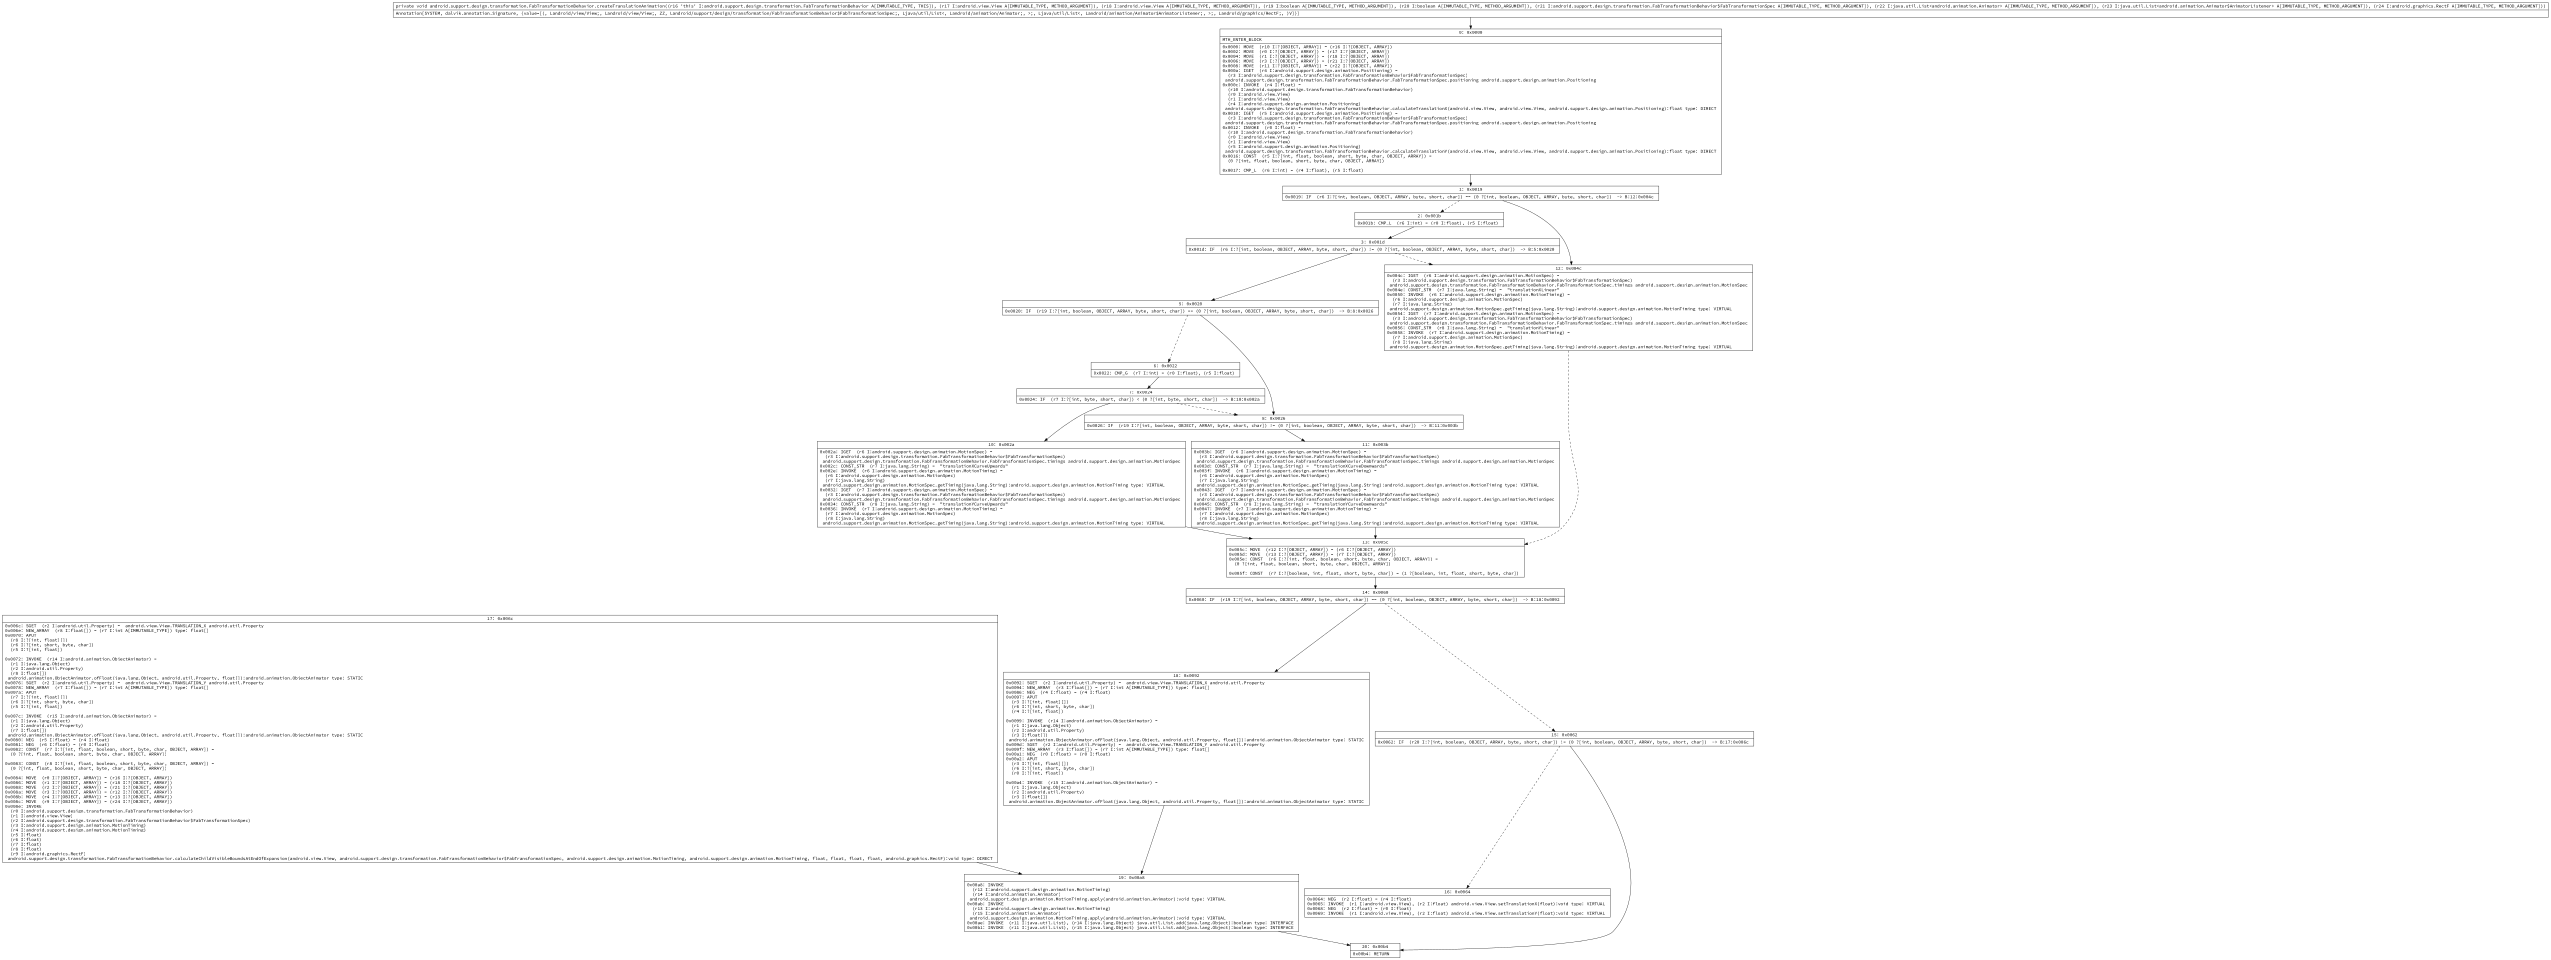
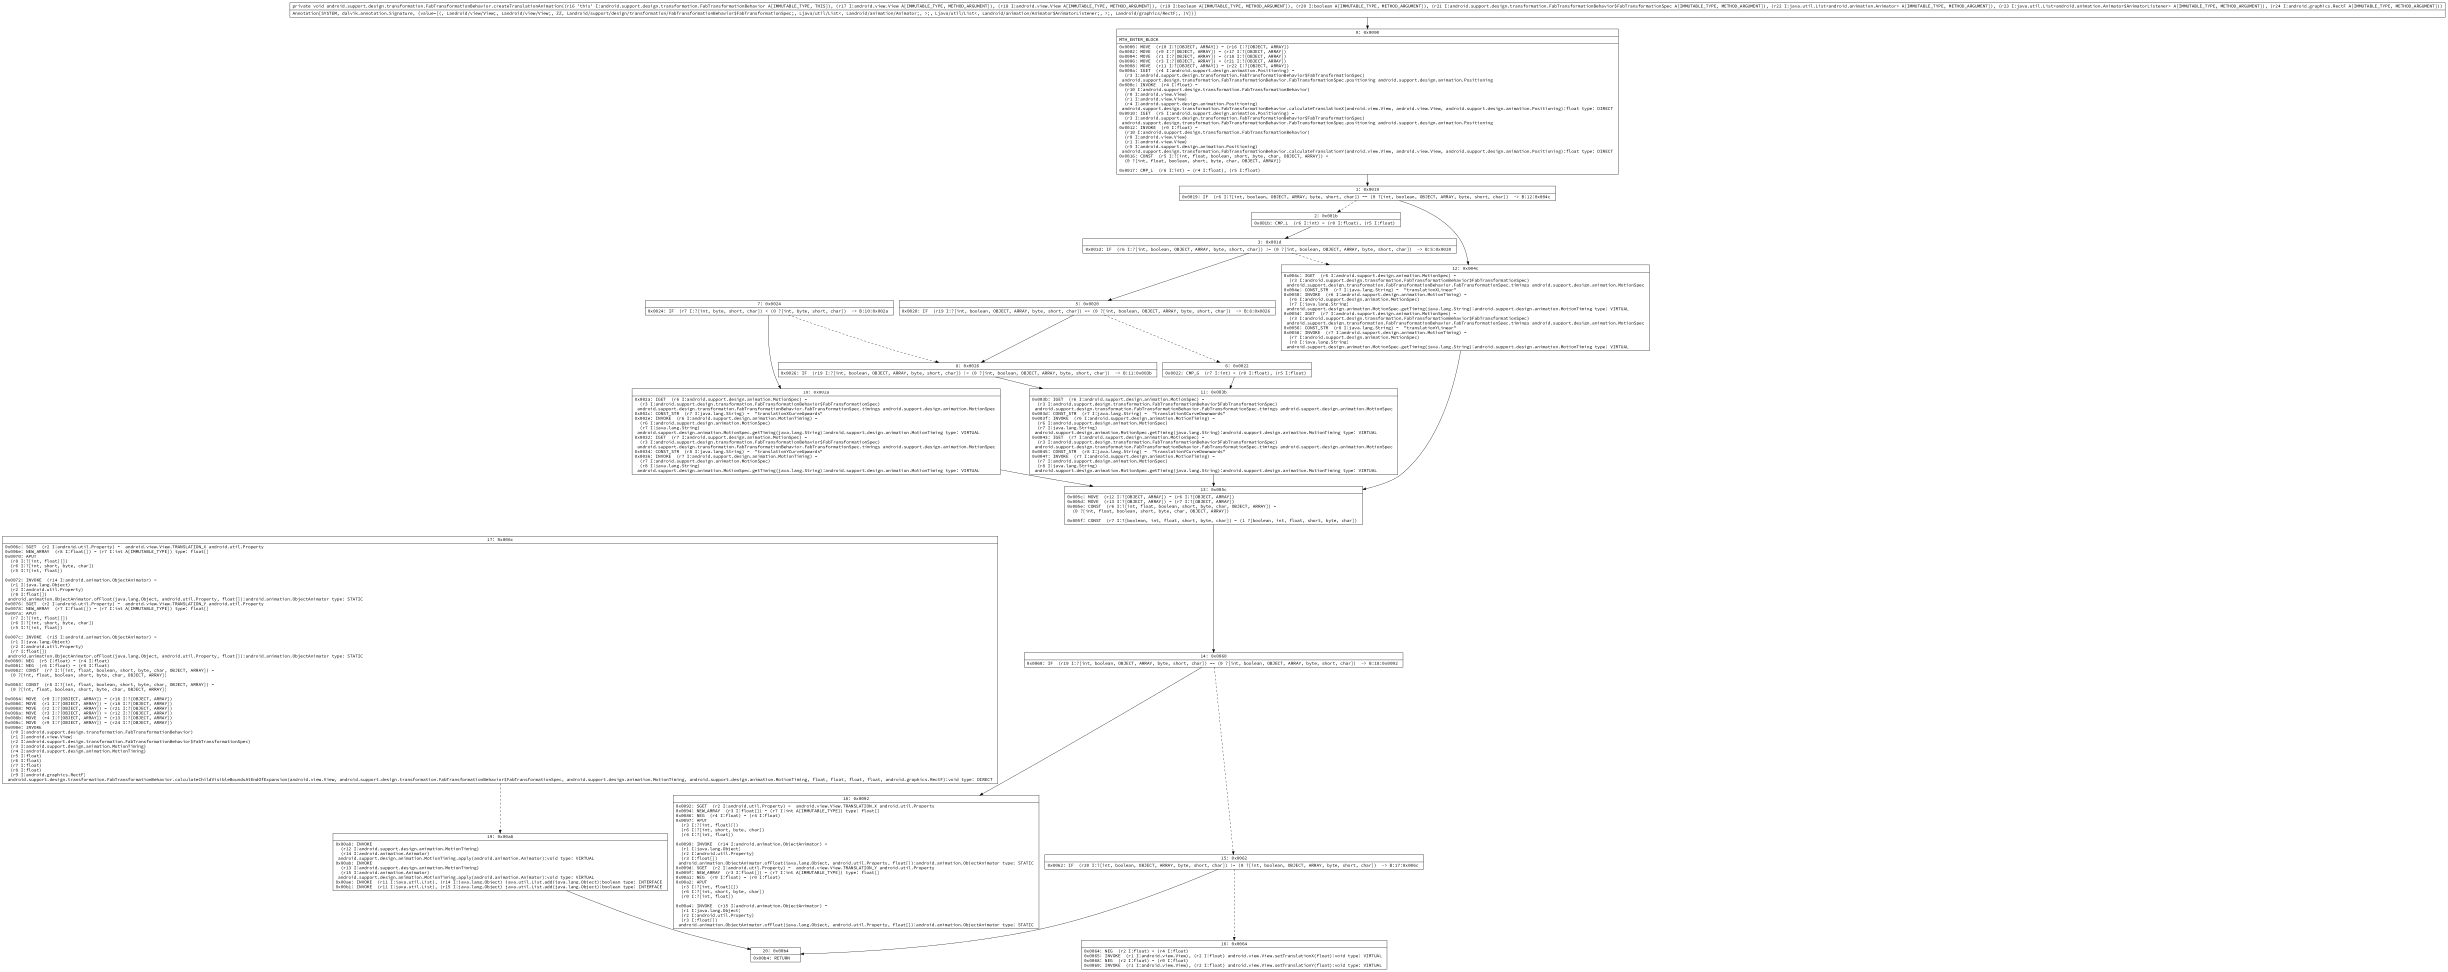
(1154, 382) -> (1233, 381)
(1574, 461) -> (1433, 435)
(1153, 838) -> none
(998, 868) -> (500, 807)
